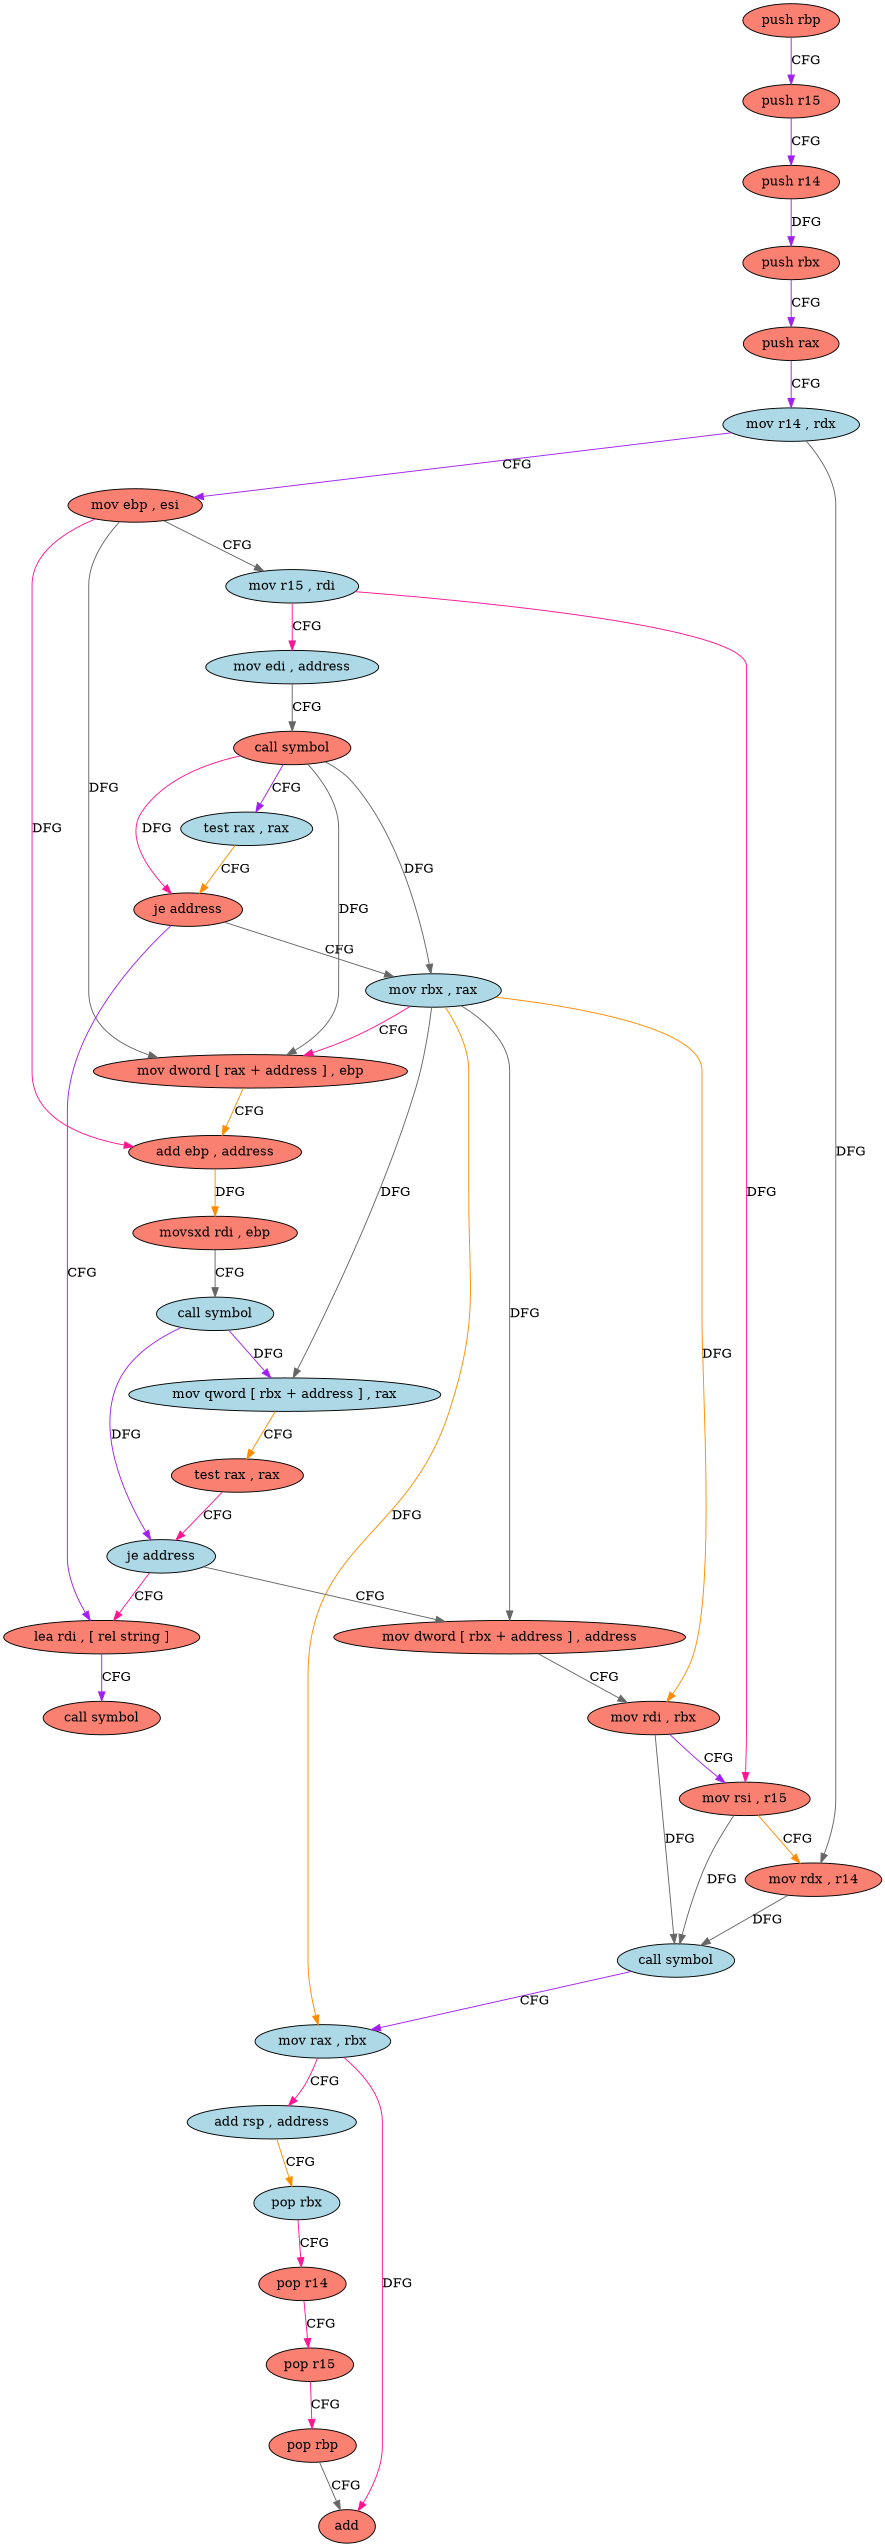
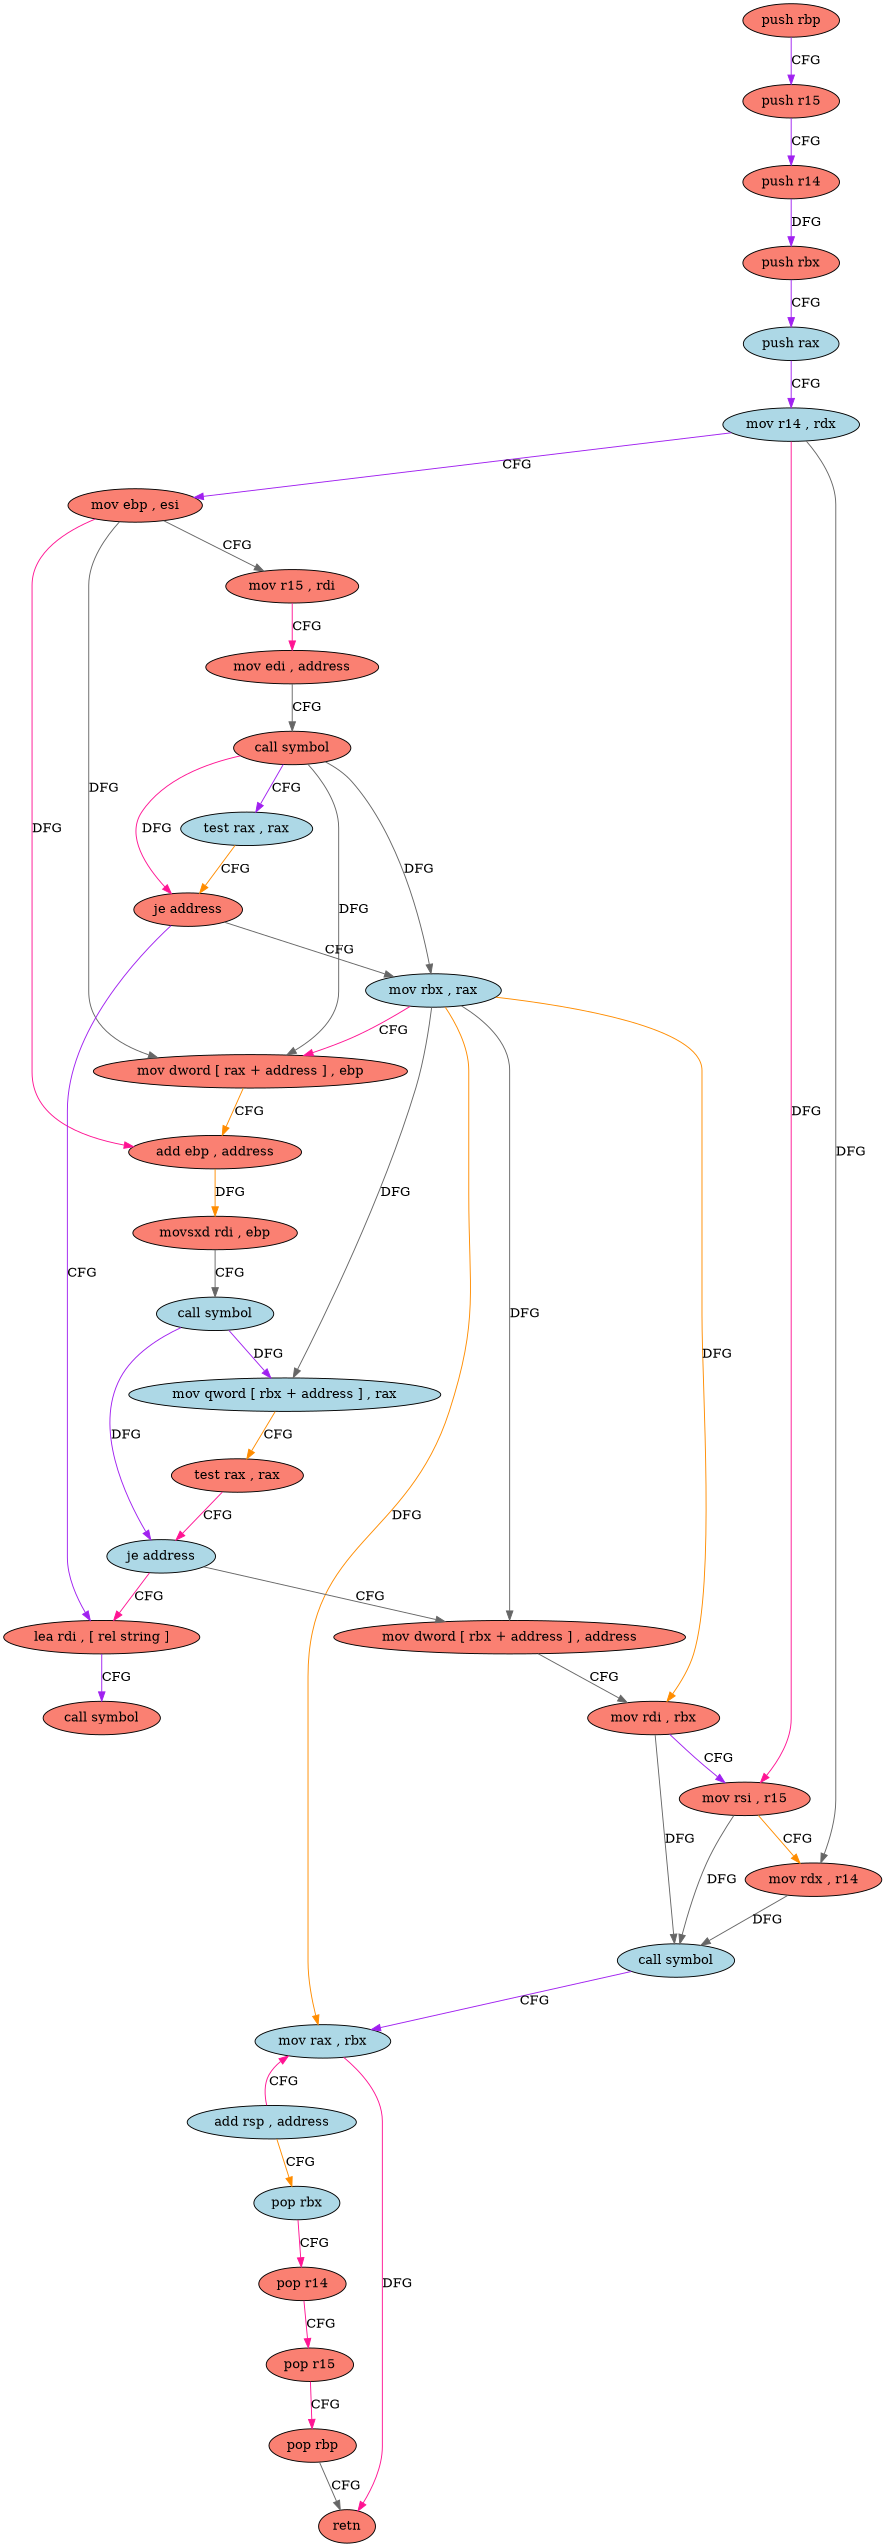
(791, 344) -> (791, 344)
(292, 586) -> (292, 586)
(292, 667) -> (292, 667)
(747, 1017) -> (791, 1112)
(308, 2079) -> (267, 2081)
(347, 2526) -> (347, 2526)
